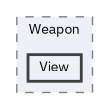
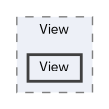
(55, 30) -> (55, 30)
